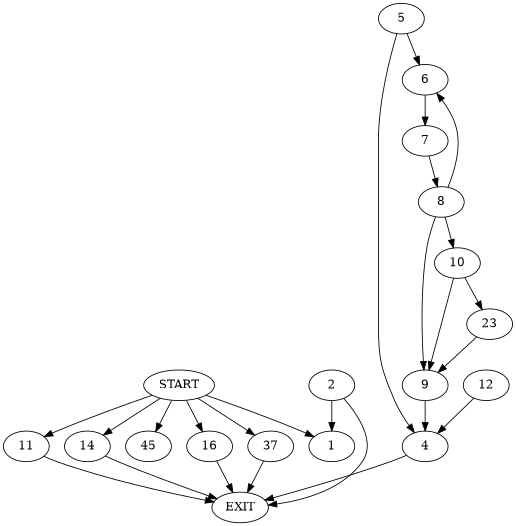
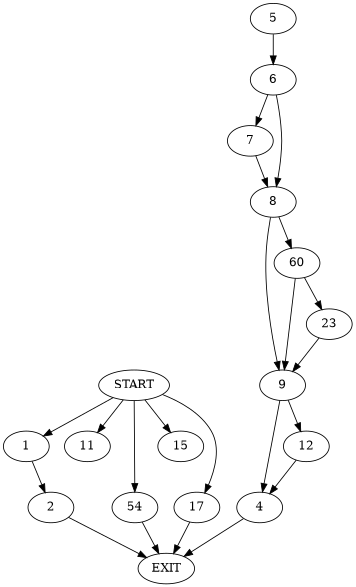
(458, 143) -> (282, 137)
(378, 232) -> none
(457, 263) -> (297, 263)
none -> (293, 412)
(332, 412) -> (37, 473)
(87, 446) -> (135, 507)
(149, 446) -> (181, 446)
(210, 446) -> none
(271, 446) -> (197, 507)
(124, 482) -> none
